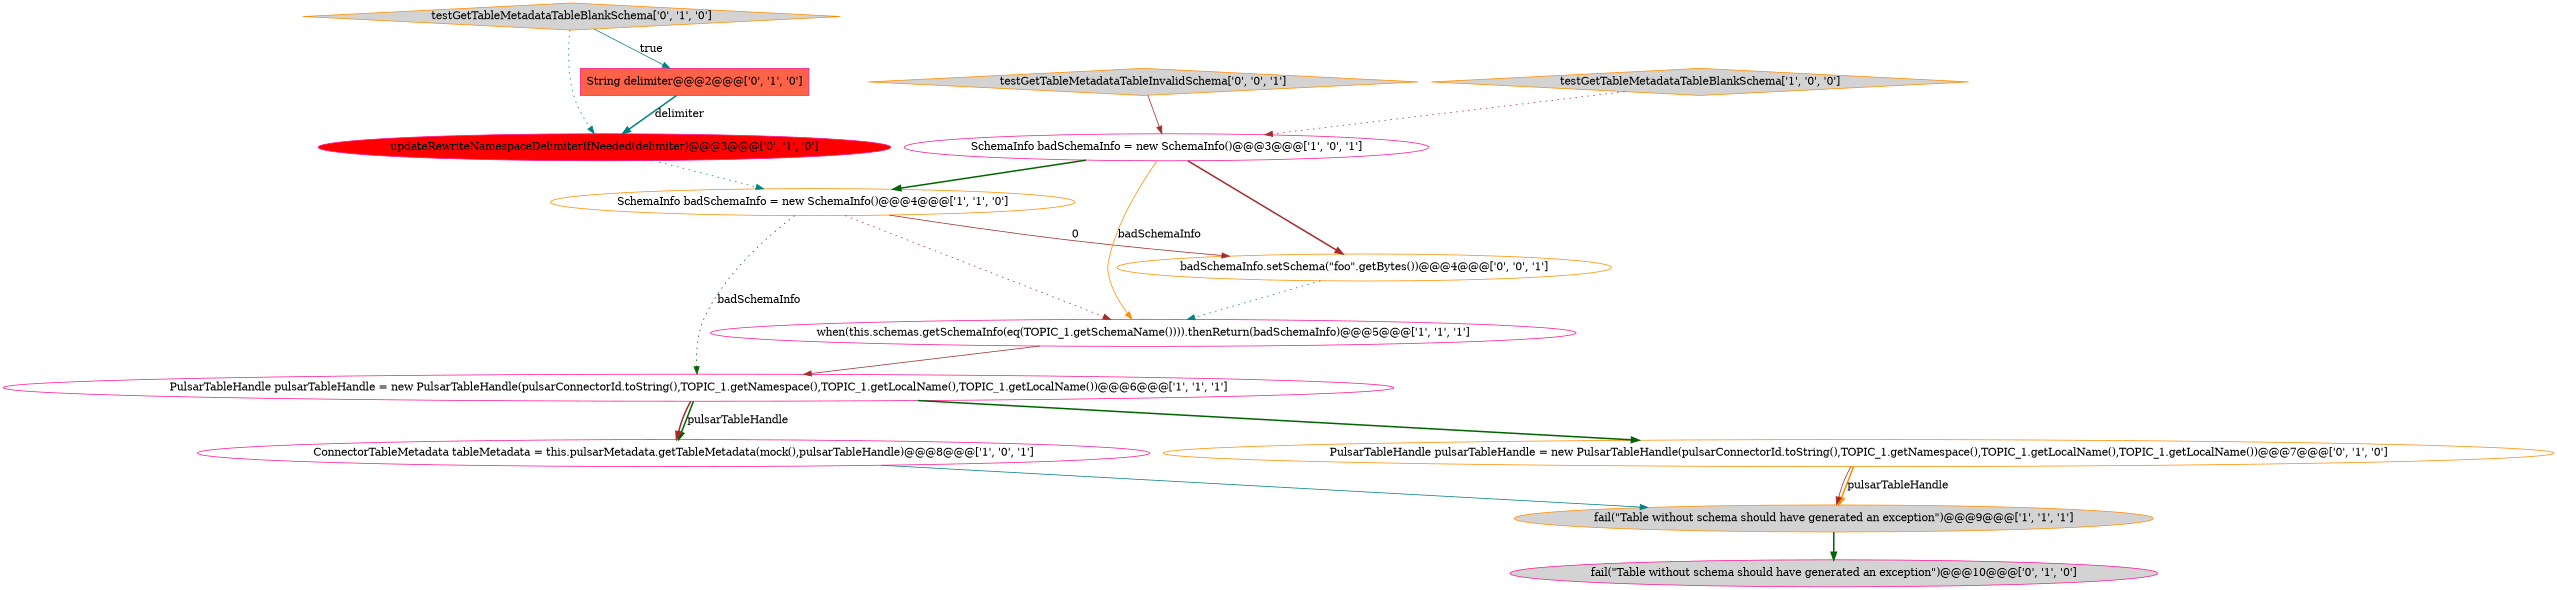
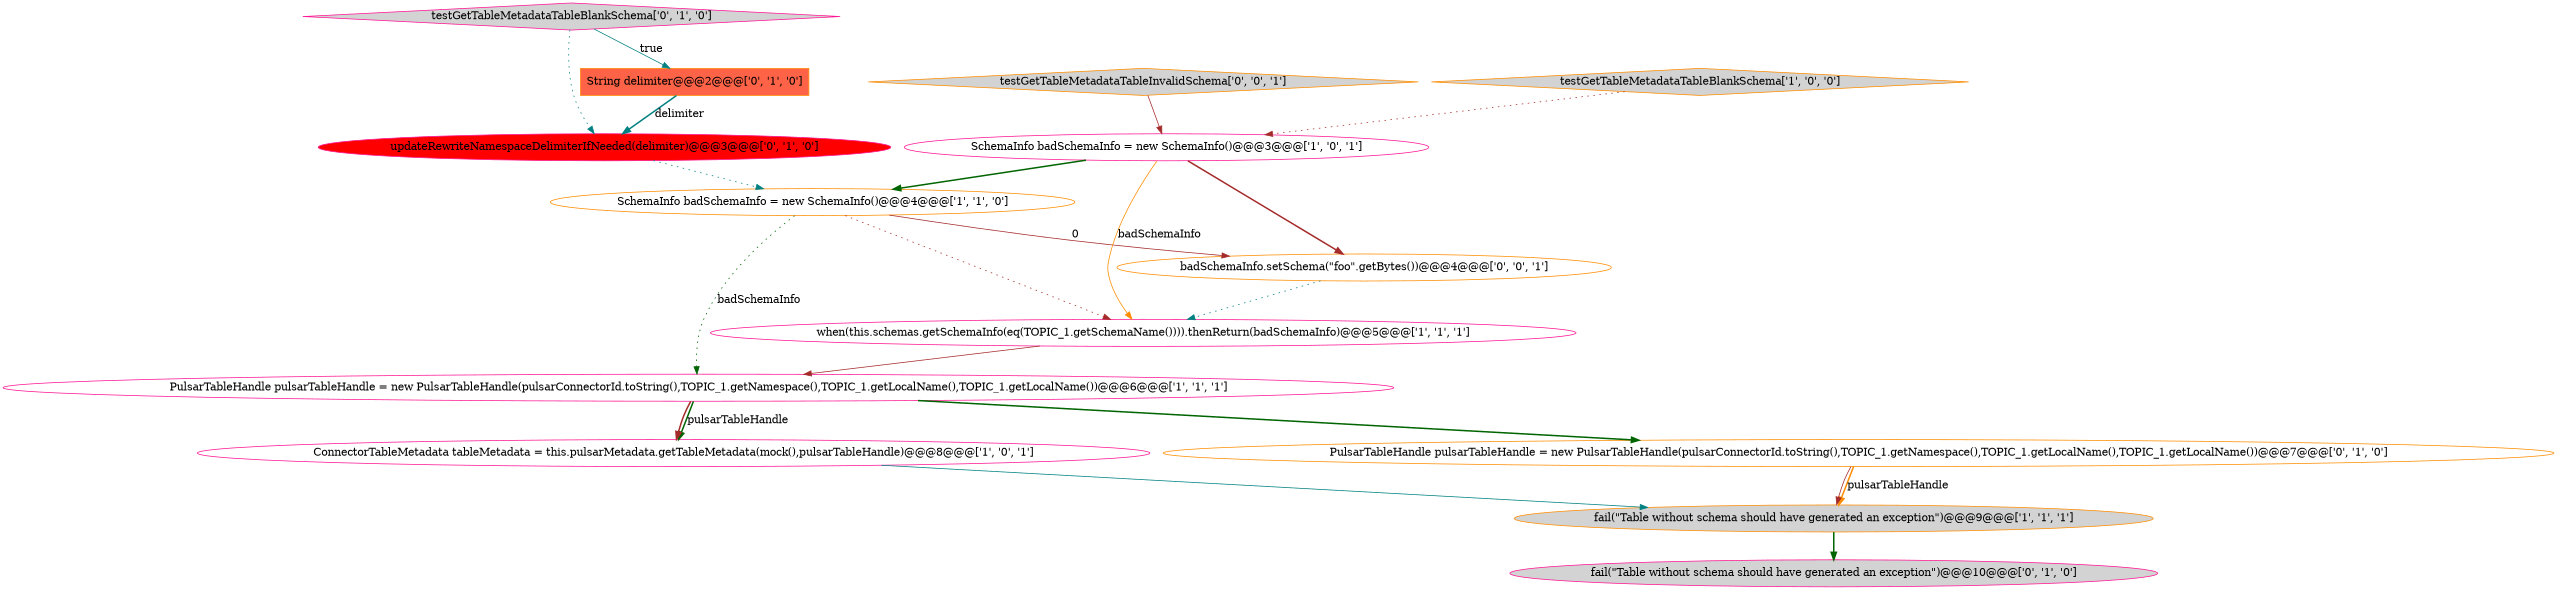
(571, 17) -> (571, 17)
(695, 82) -> (695, 82)
